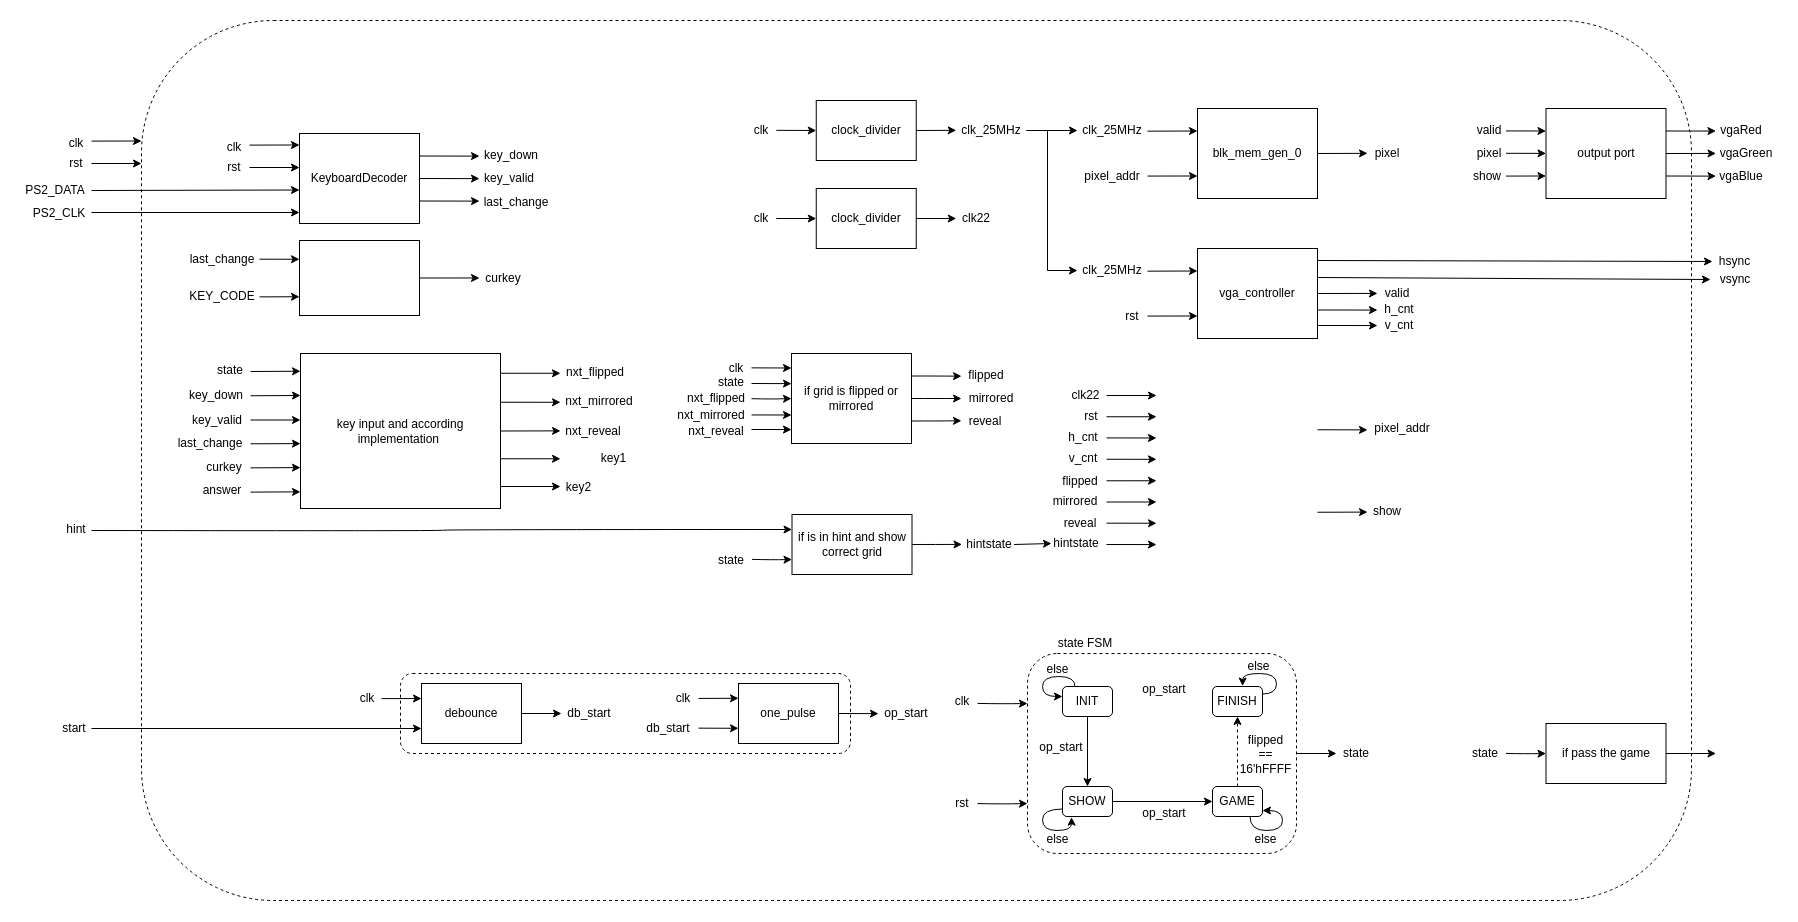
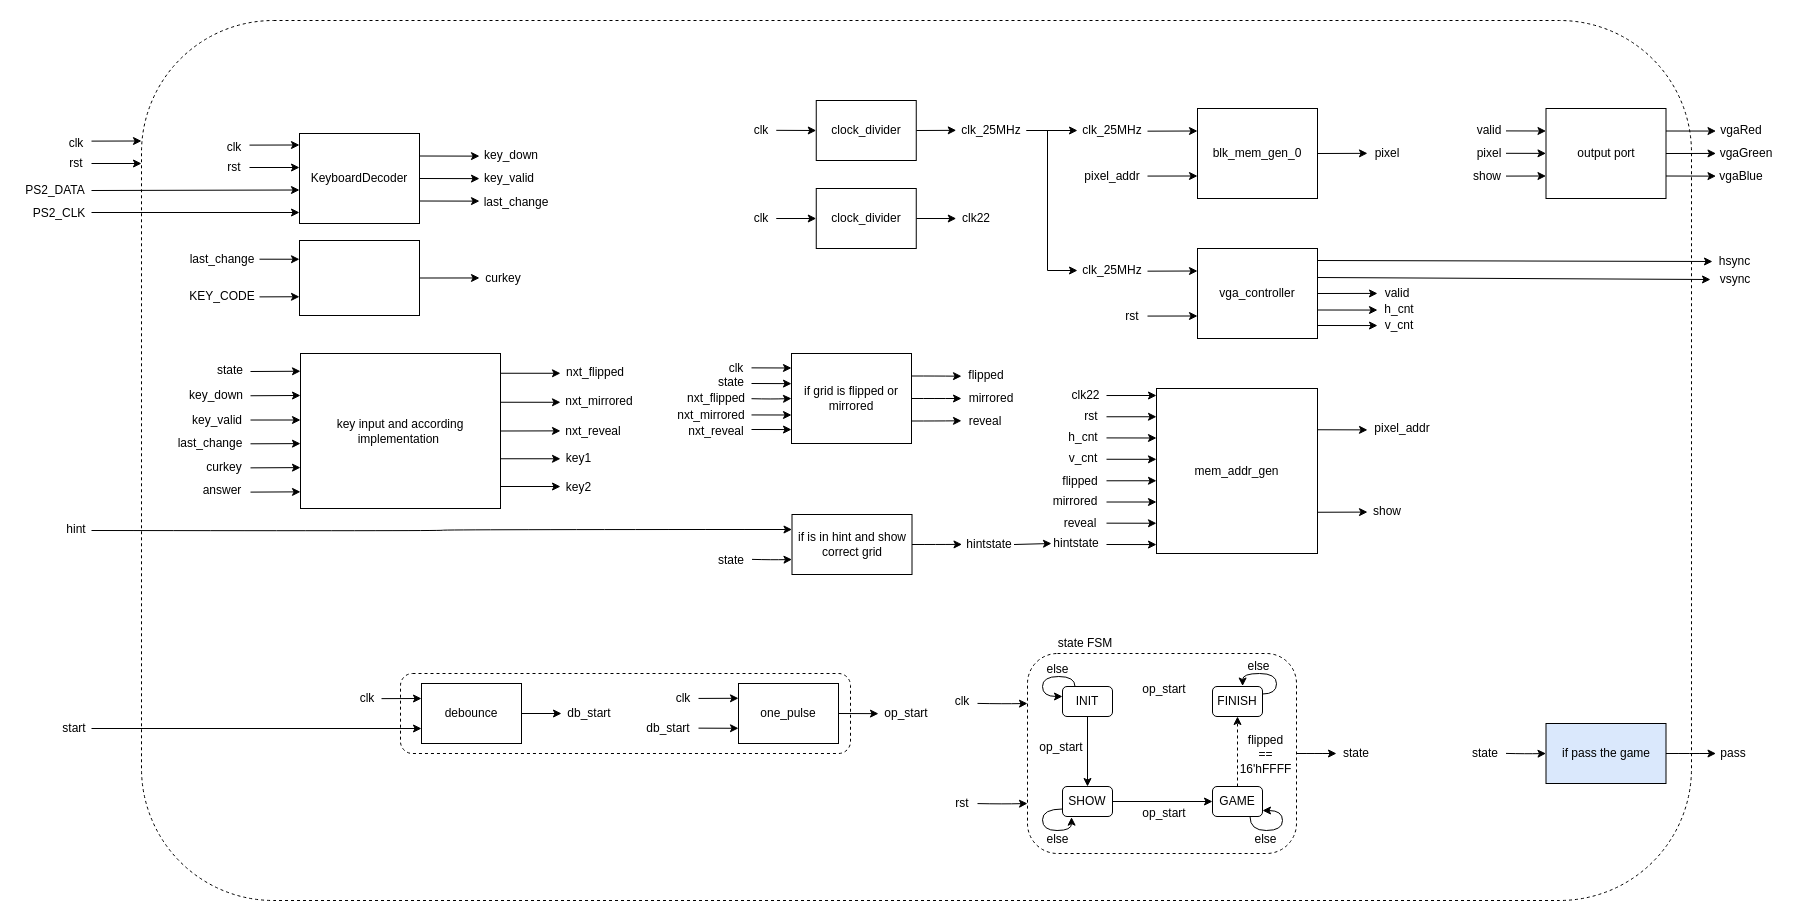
(614, 459) -> (579, 459)
none -> (1237, 471)
(1606, 754) -> (1606, 754)
none -> (1733, 754)
